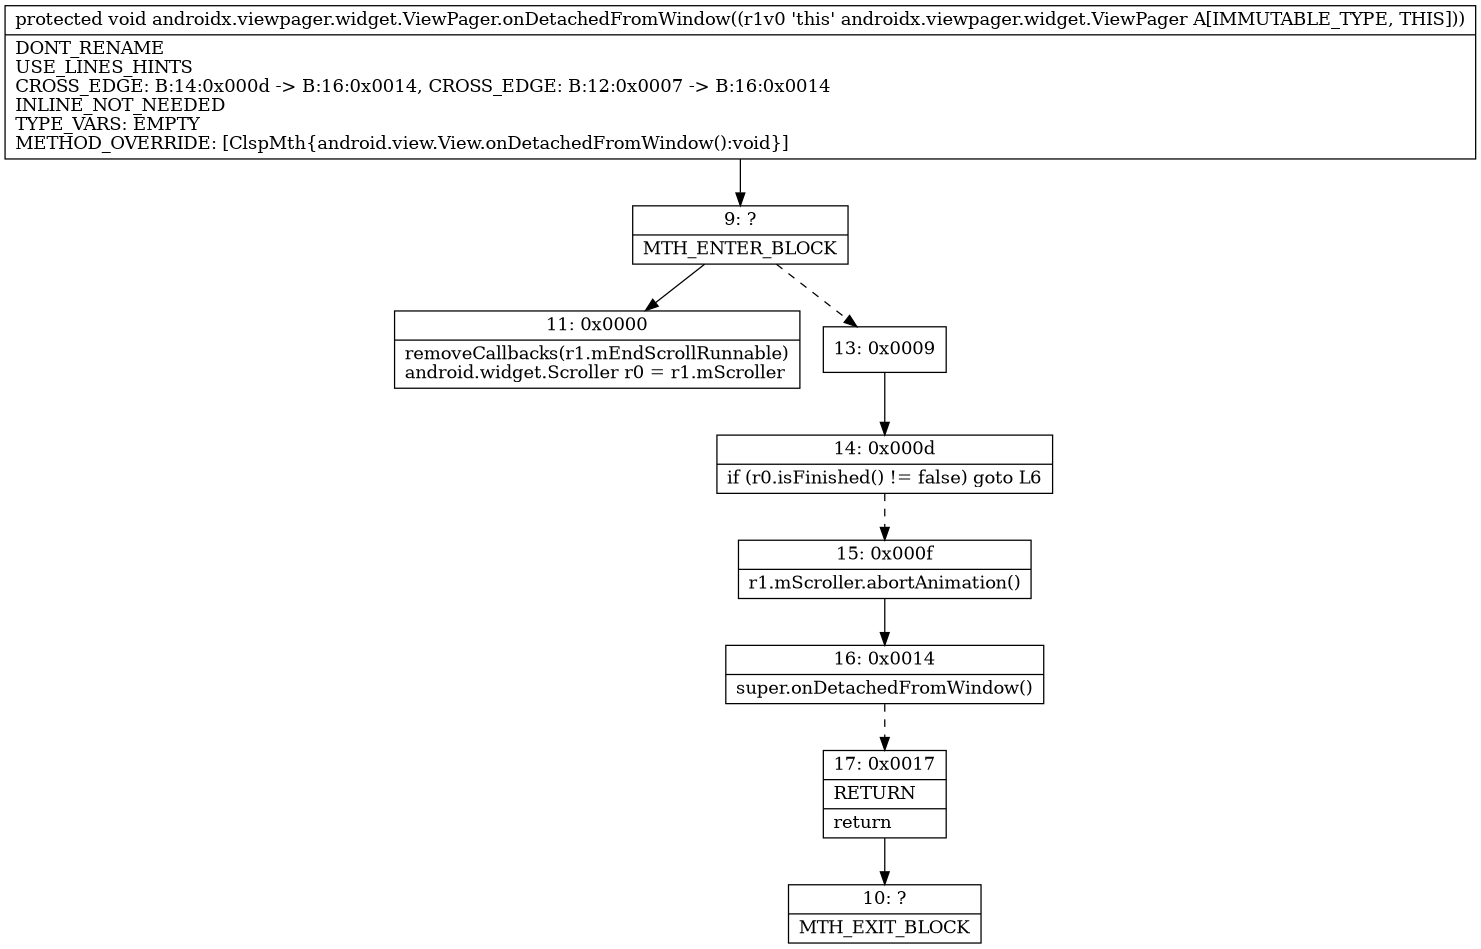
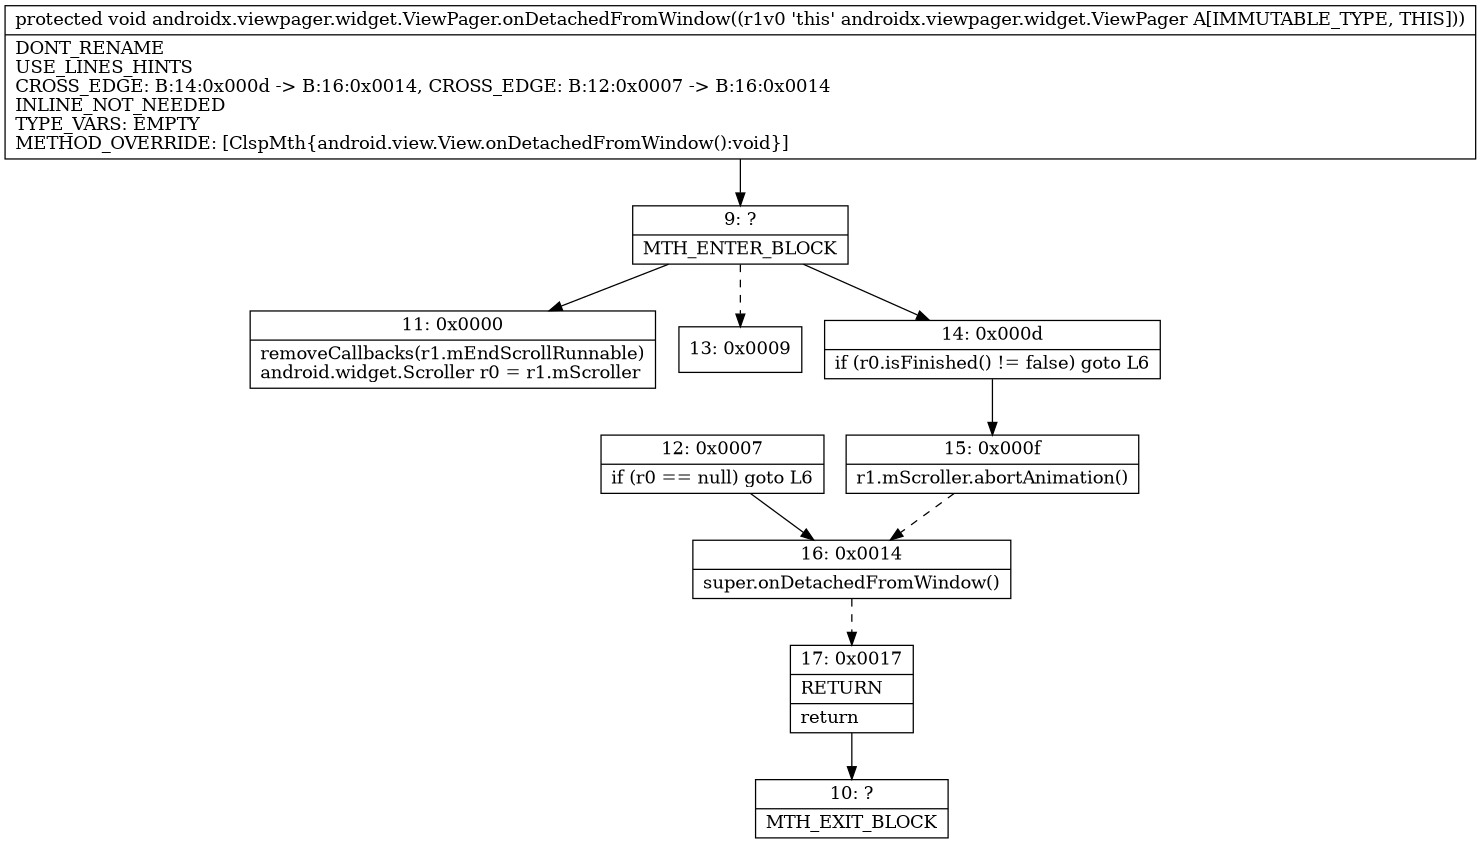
(885, 397) -> (860, 290)
none -> (712, 464)
(885, 510) -> (992, 401)
(885, 616) -> (927, 513)
